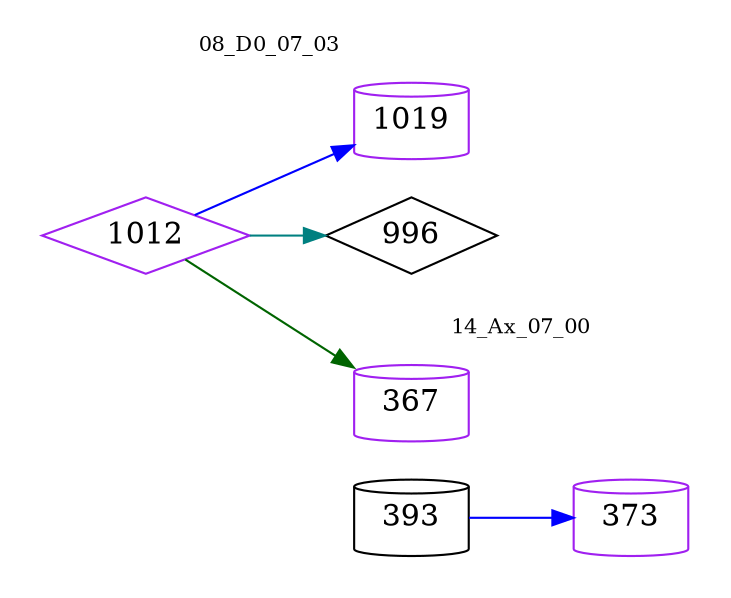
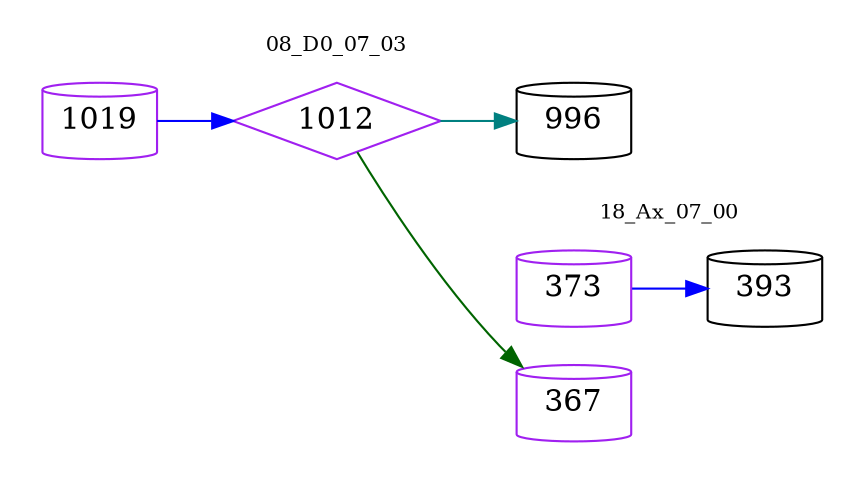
(264, 185) -> (184, 121)
(411, 236) -> (574, 121)
(521, 328) -> (669, 213)
(511, 518) -> (659, 289)
